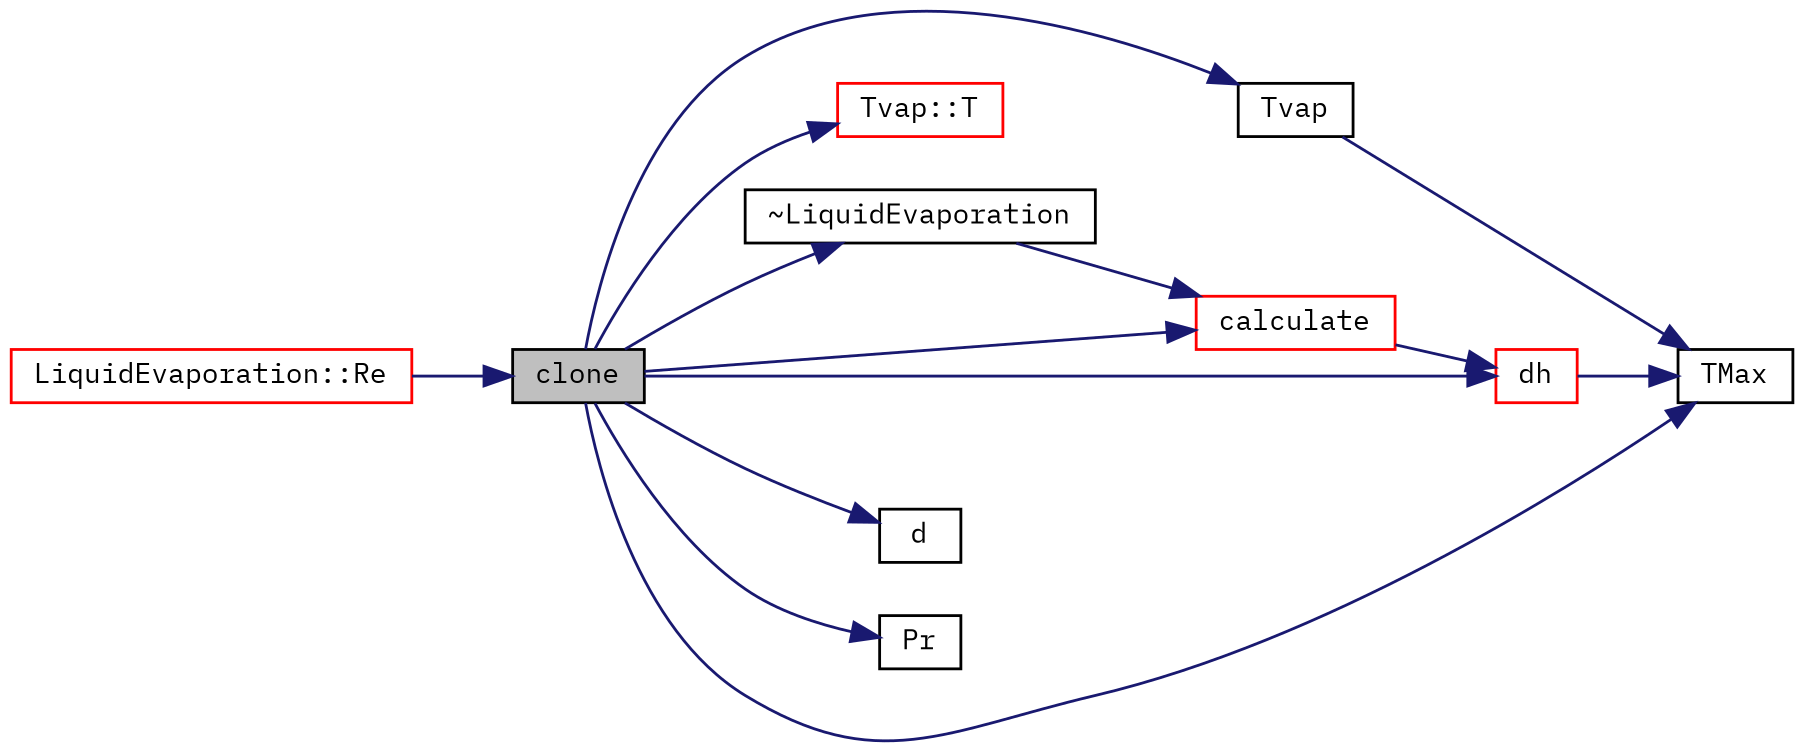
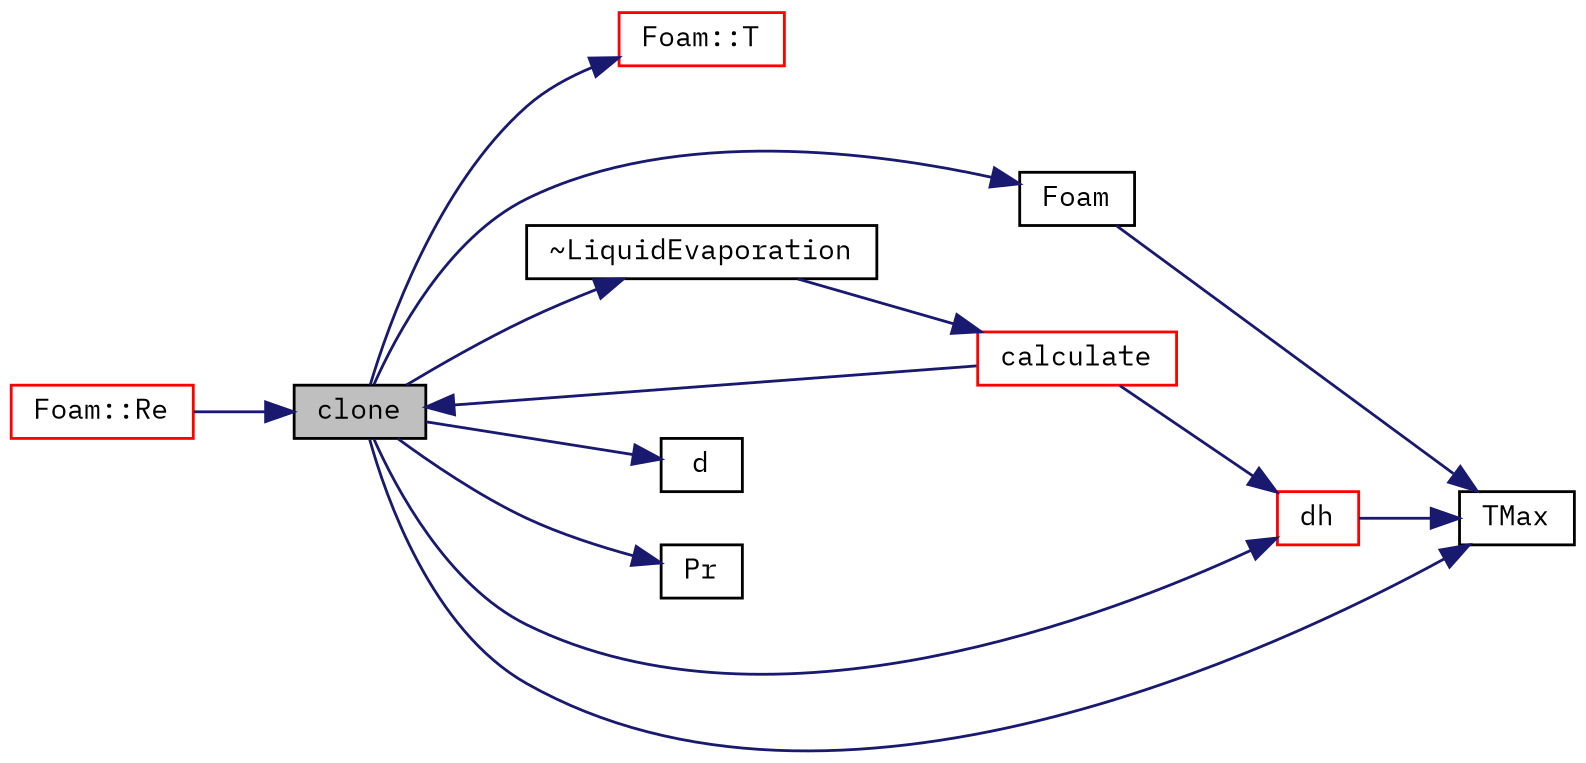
(920, 110) -> (702, 39)
(1296, 110) -> (1077, 199)
(906, 352) -> (715, 385)
(212, 376) -> (102, 412)
